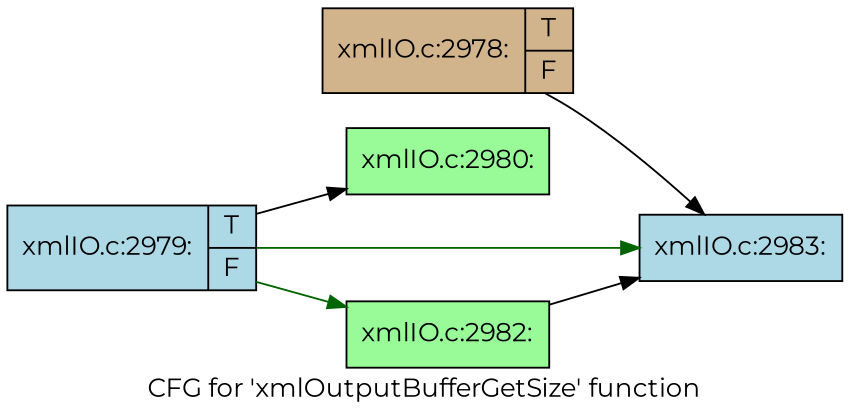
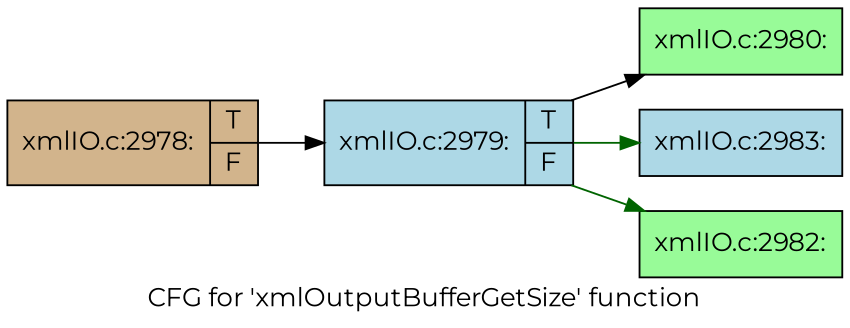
(621, 143) -> (282, 143)
(585, 294) -> none
